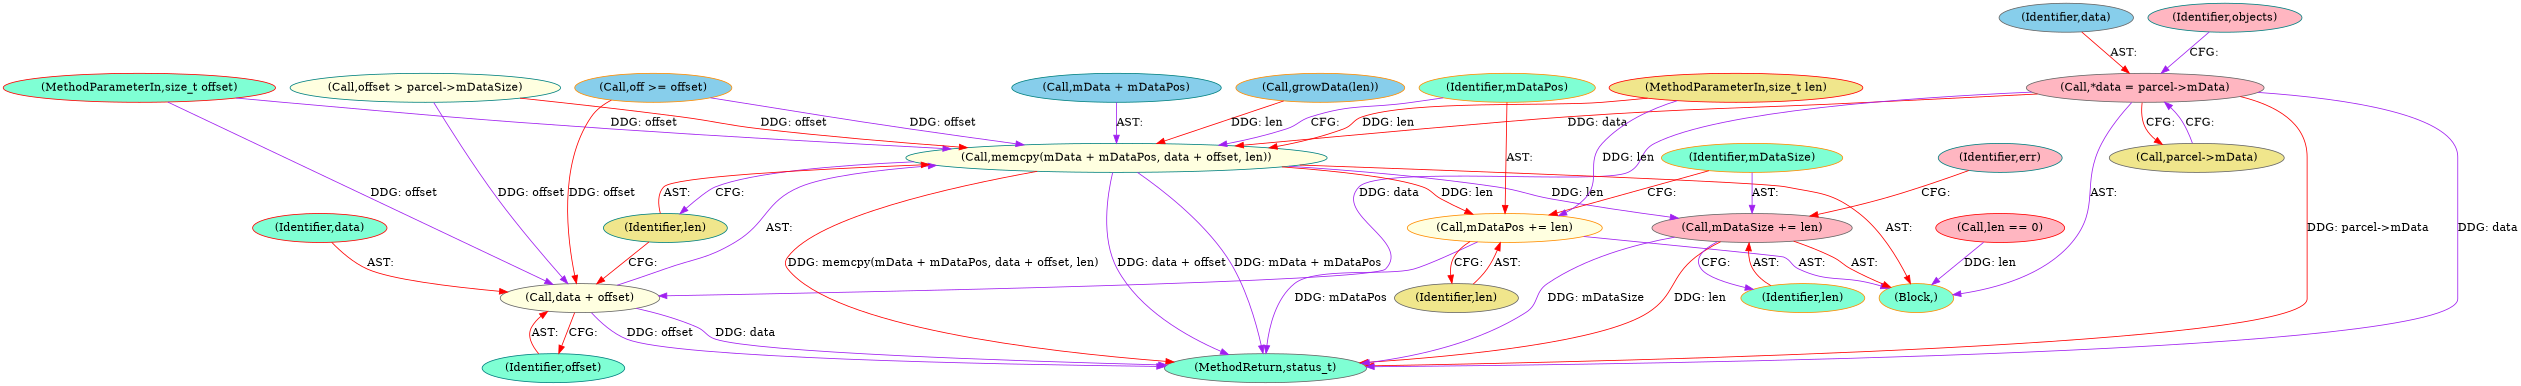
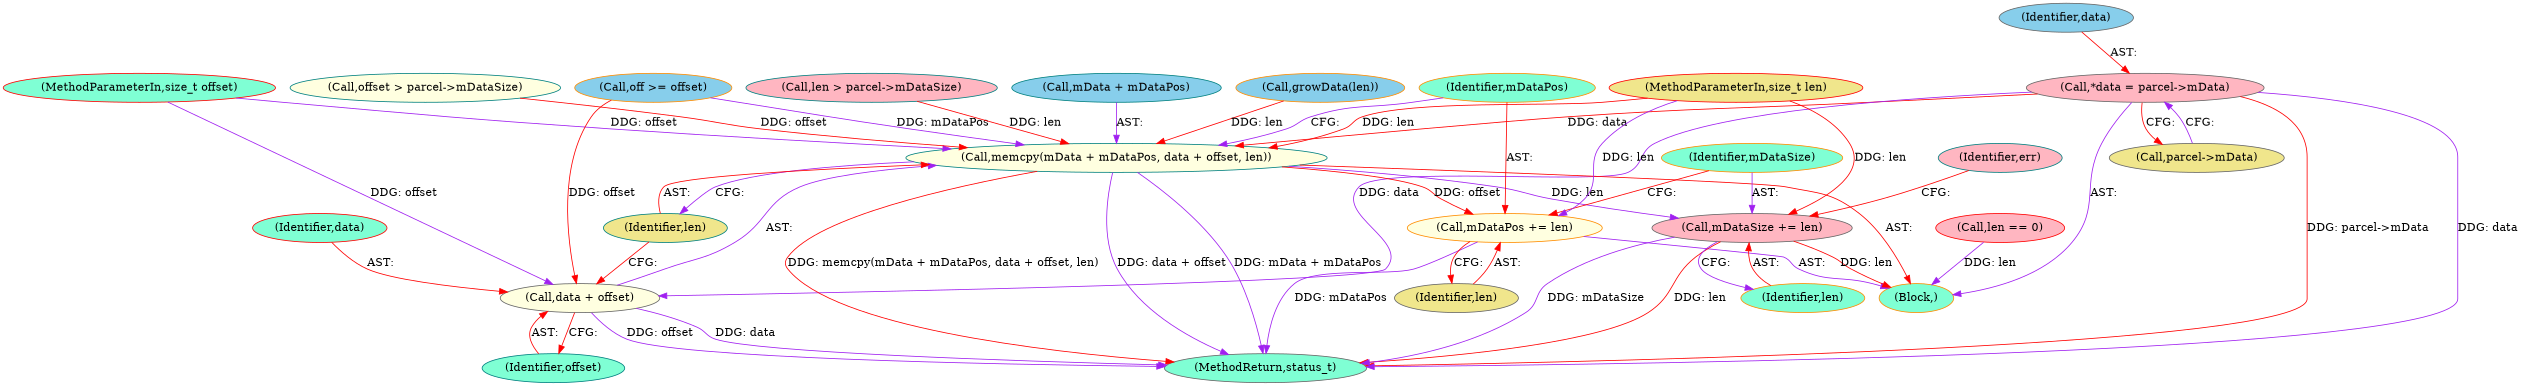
(2225, 18) -> none
none -> (872, 88)
(943, 123) -> (943, 123)
none -> (1854, 154)
(494, 193) -> none
(1467, 193) -> (1467, 193)
(1866, 263) -> (1866, 263)
